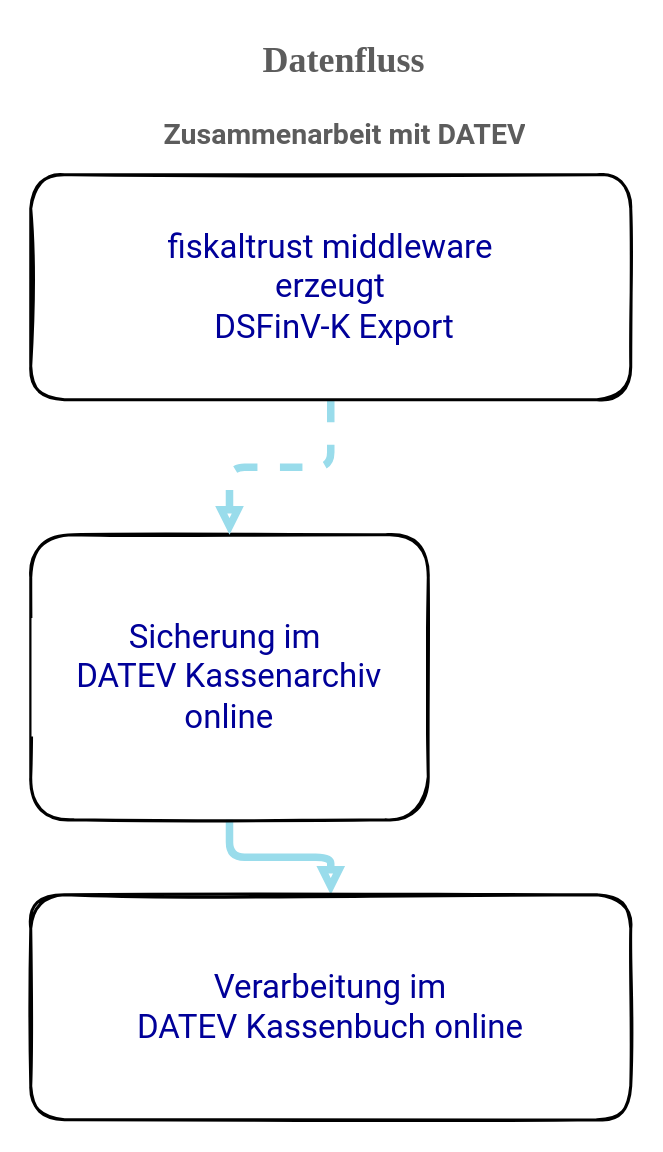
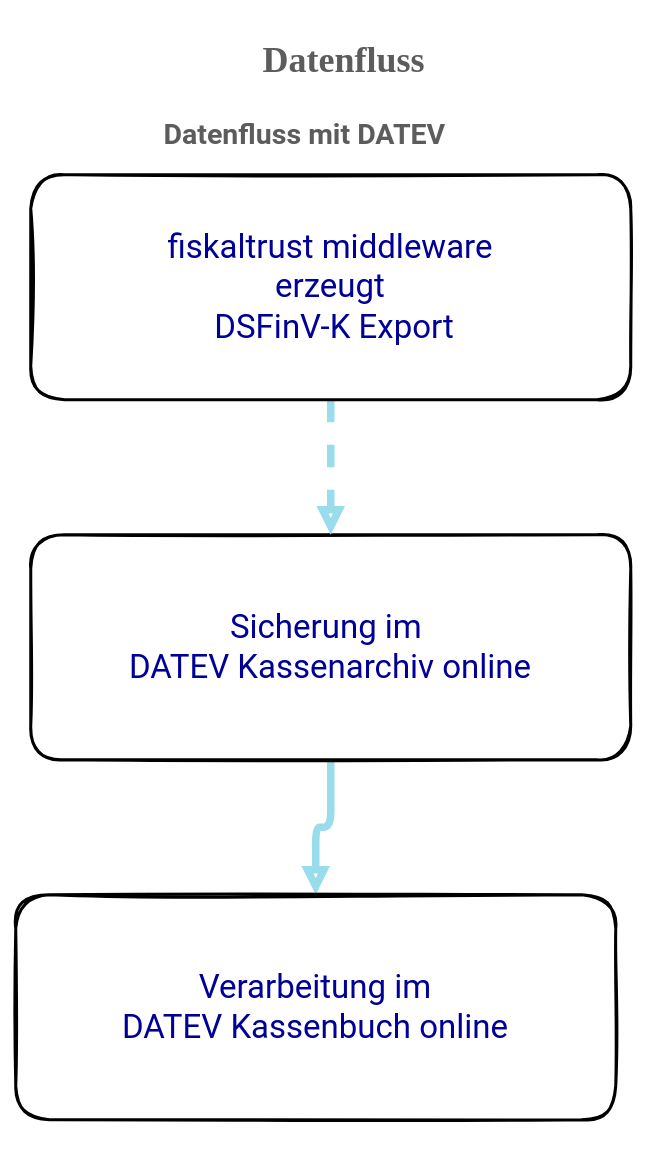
(276, 112) -> (256, 112)
(230, 677) -> (331, 647)
(331, 1007) -> (316, 1007)
